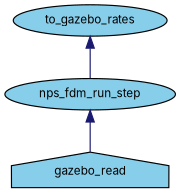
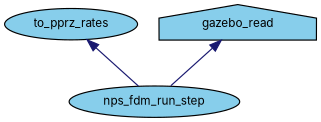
(90, 20) -> (71, 24)
(90, 137) -> (192, 67)
